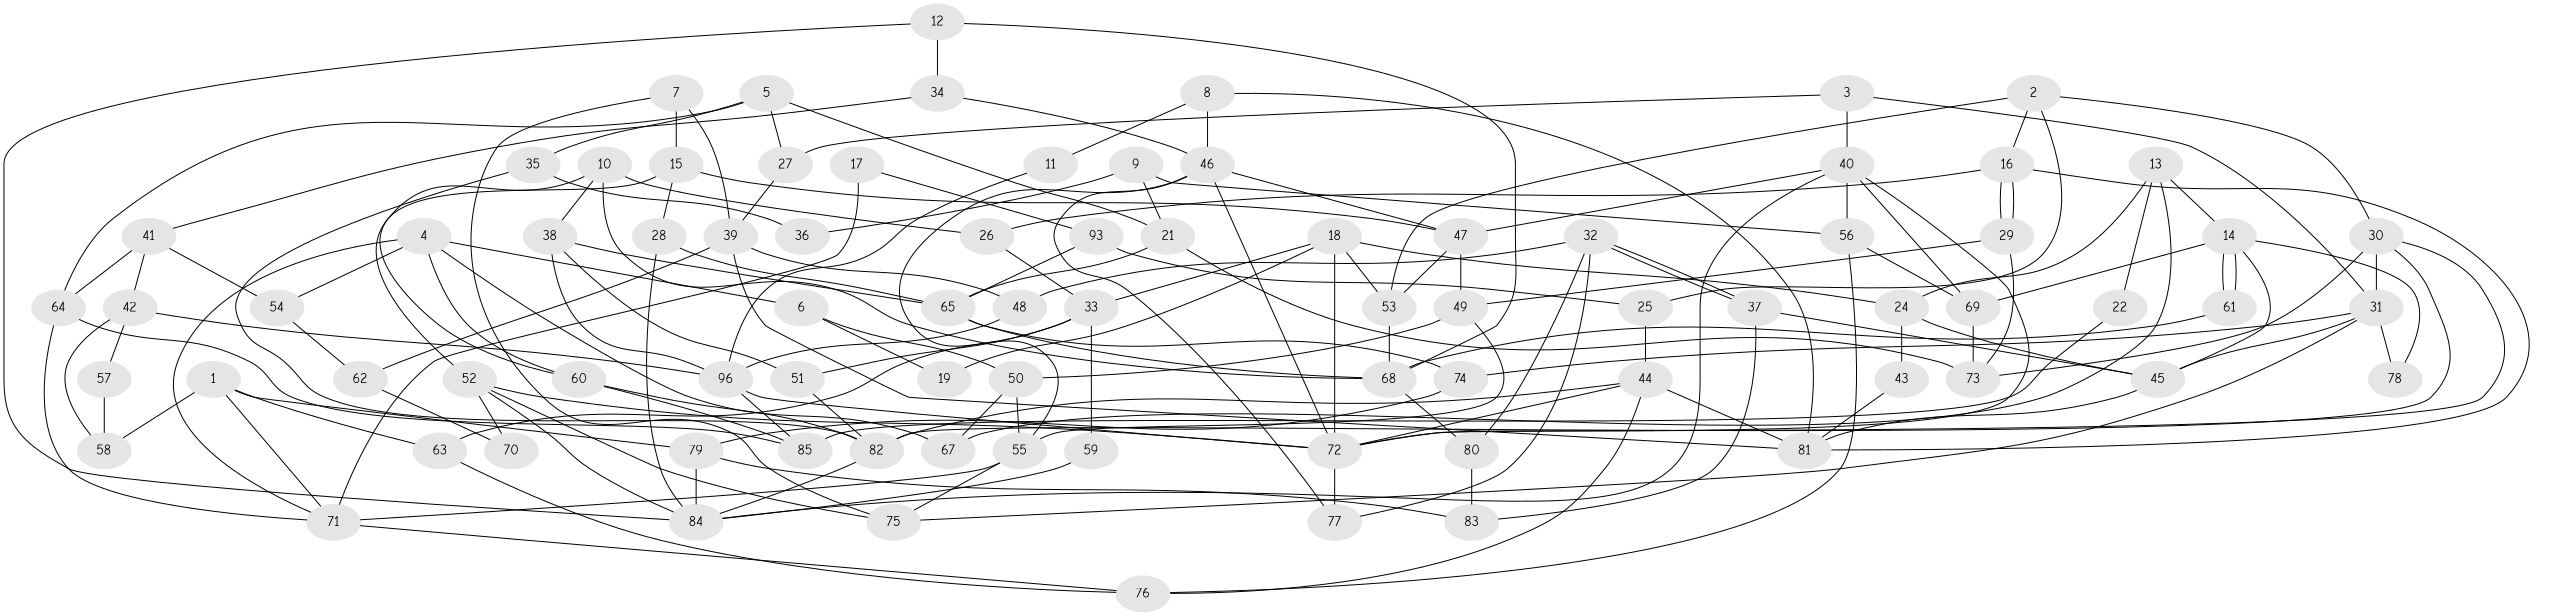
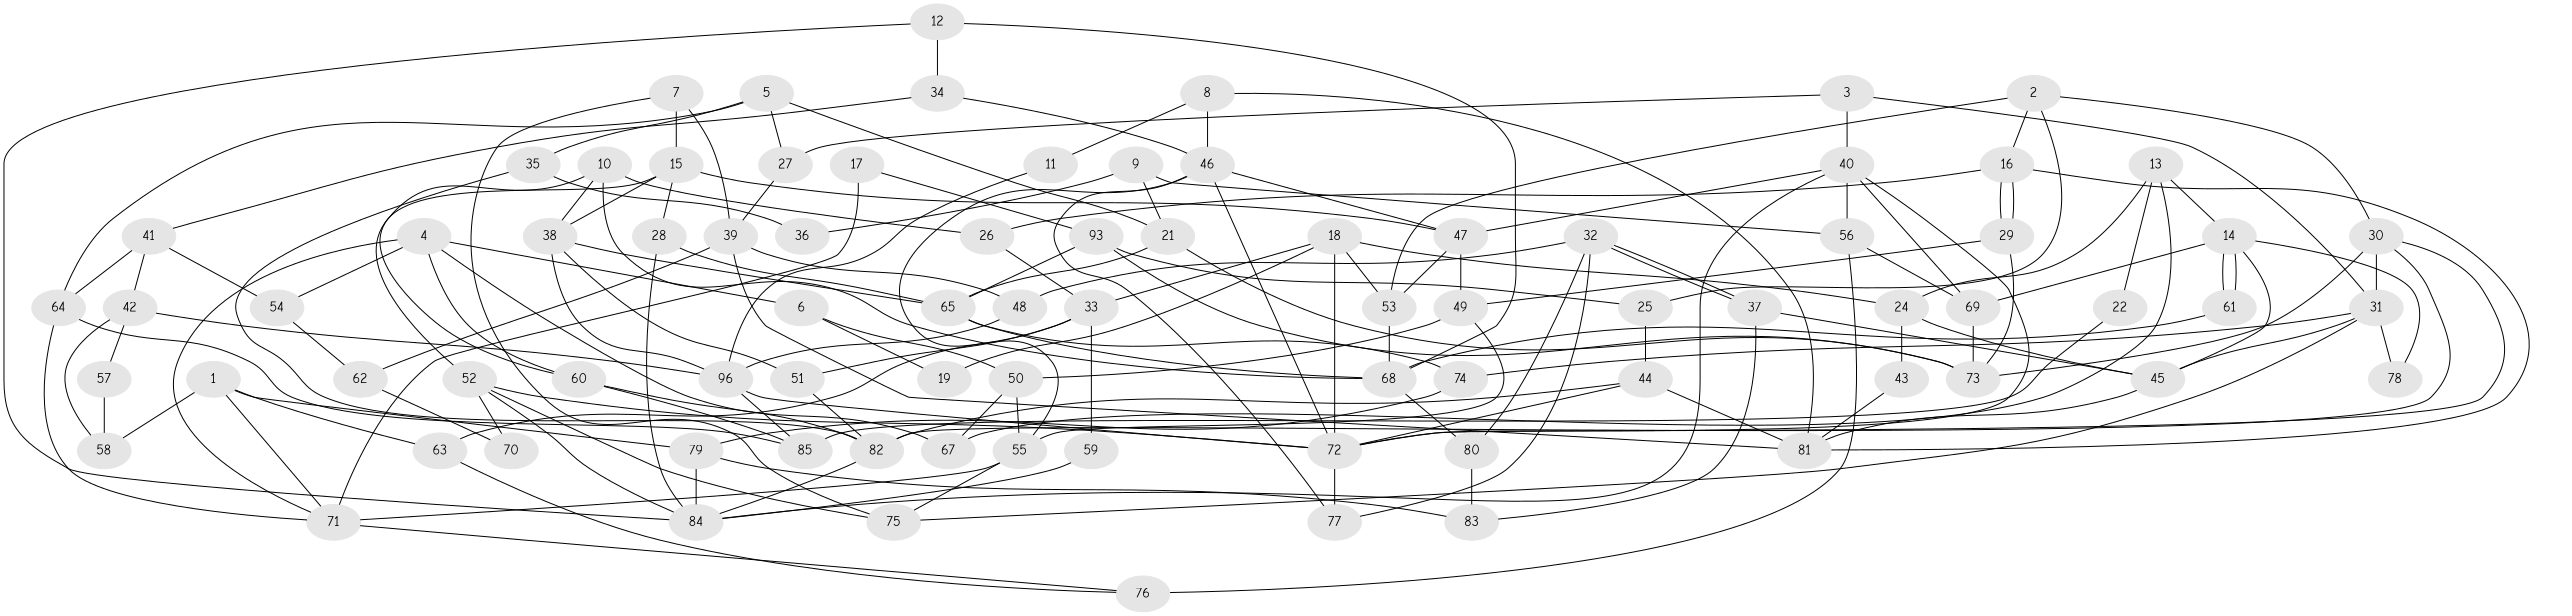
none -> (613, 201)
none -> (1417, 353)
(1441, 562) -> none
